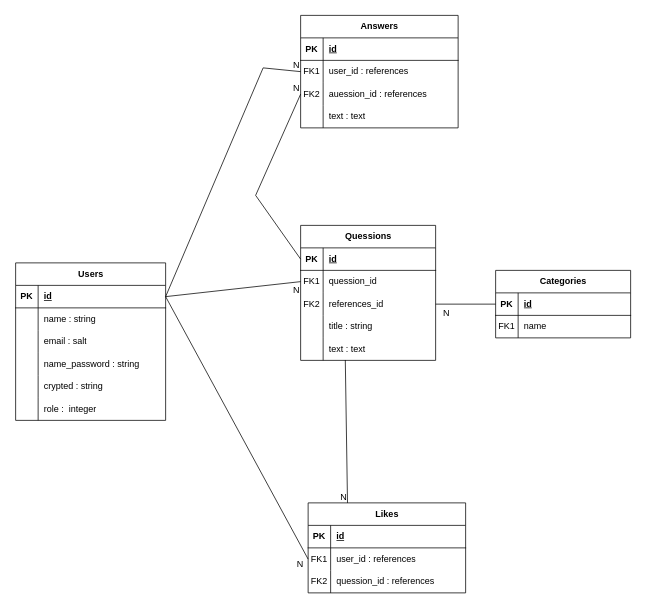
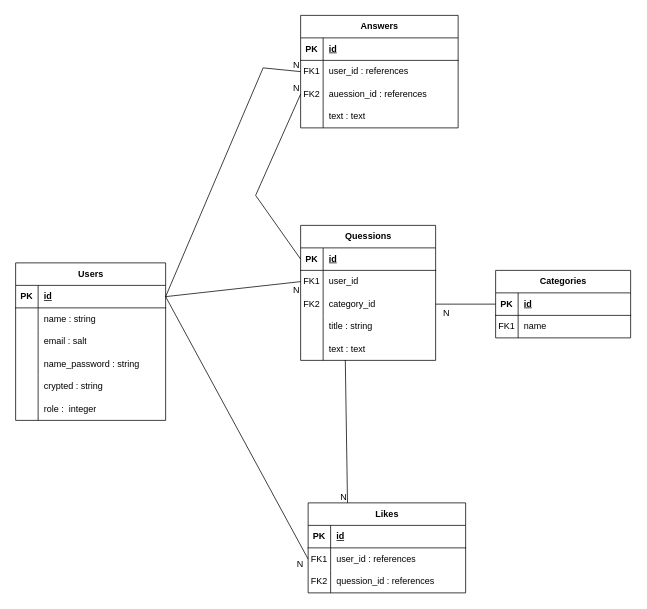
(354, 282) -> (345, 282)
(360, 304) -> (355, 304)
